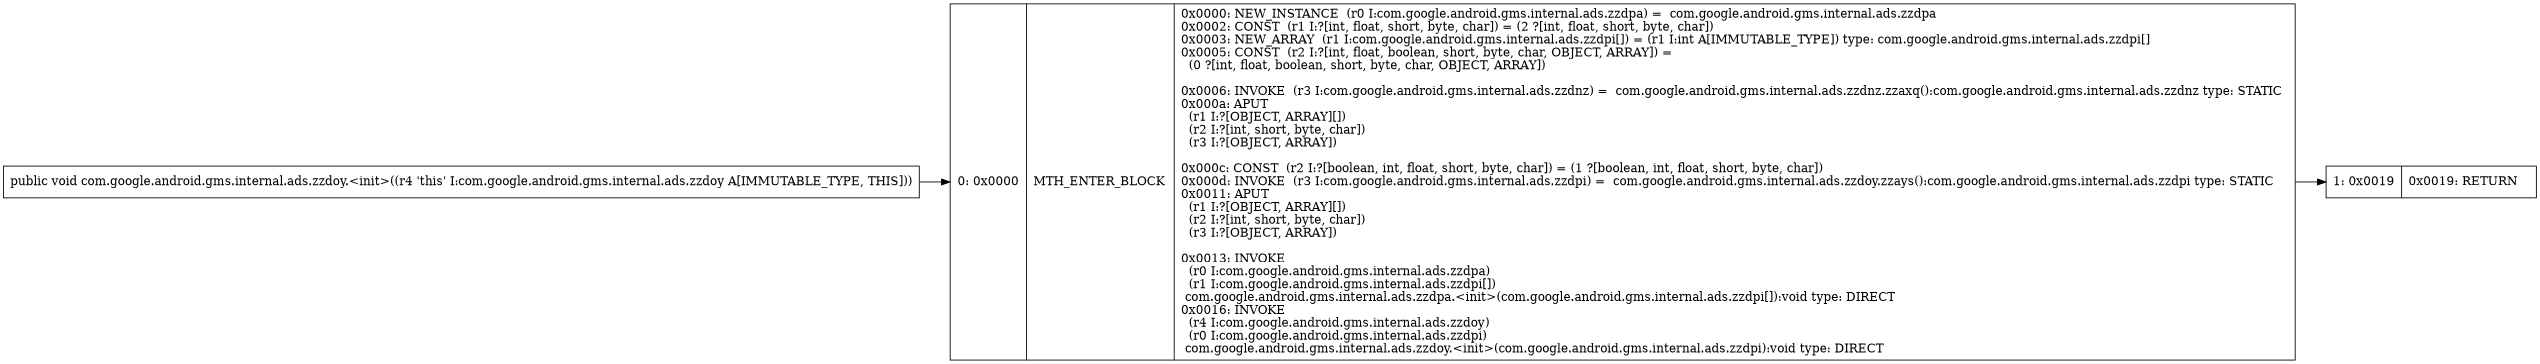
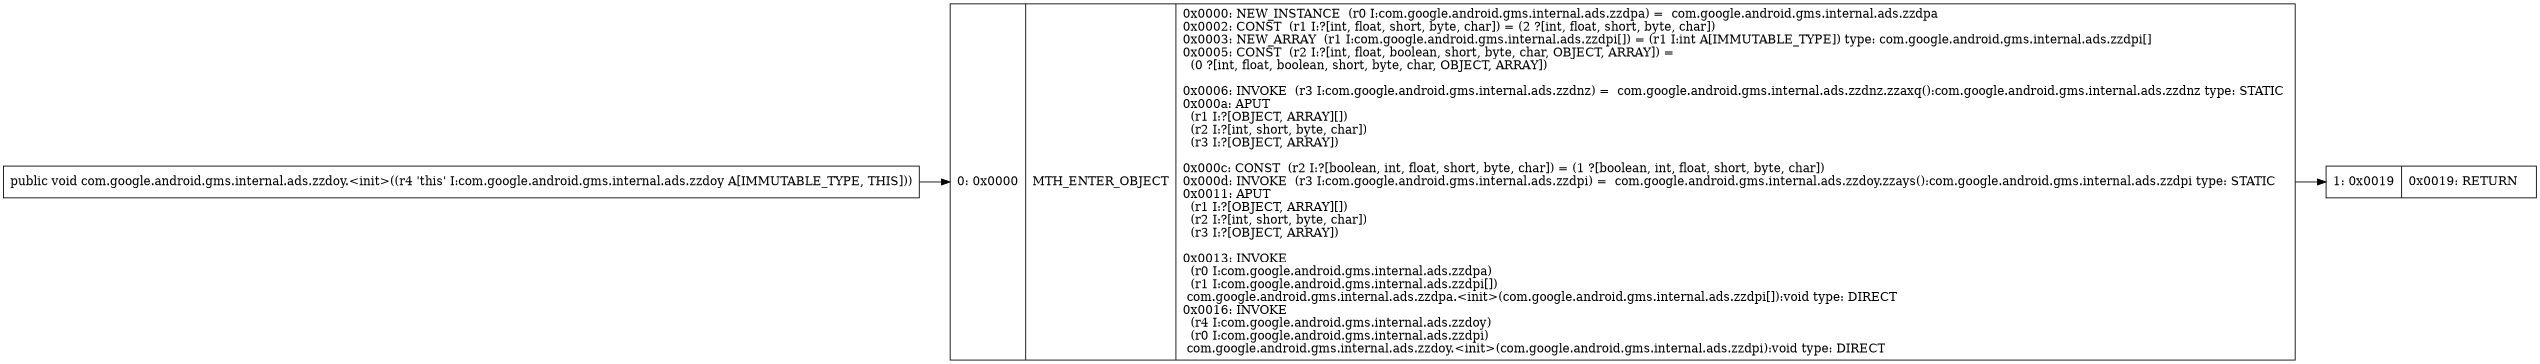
(1100, 182) -> (1101, 182)
